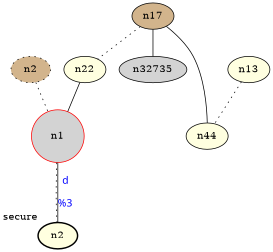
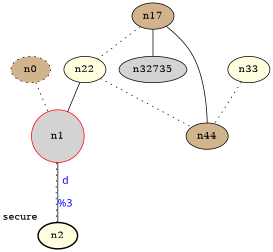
(31, 70) -> (31, 70)
(249, 70) -> (249, 70)
none -> (146, 103)
(207, 136) -> (207, 136)
